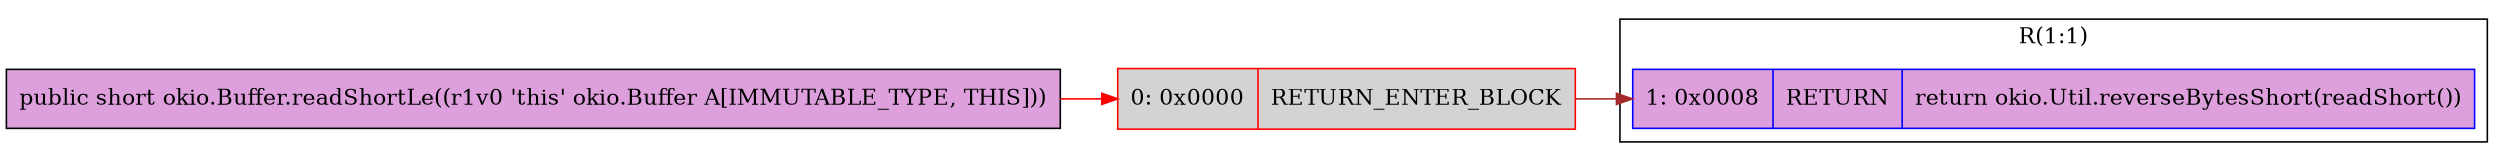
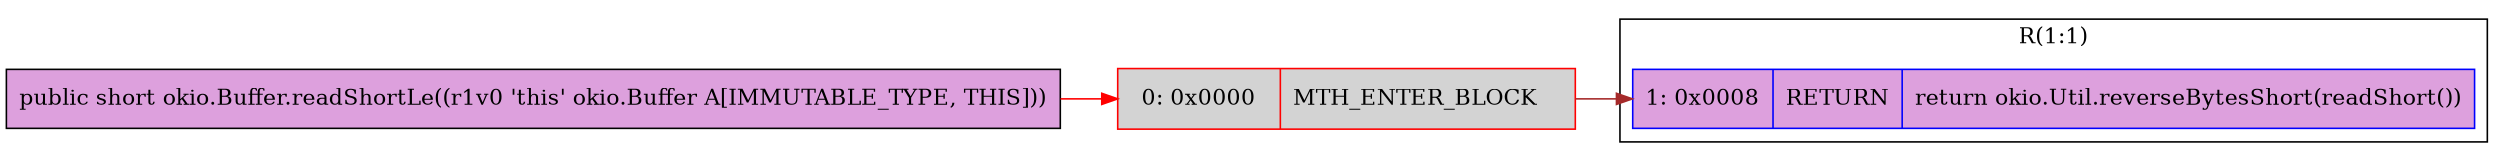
(1417, 98) -> (1416, 98)
